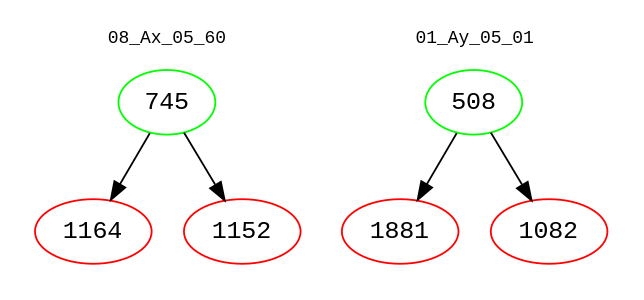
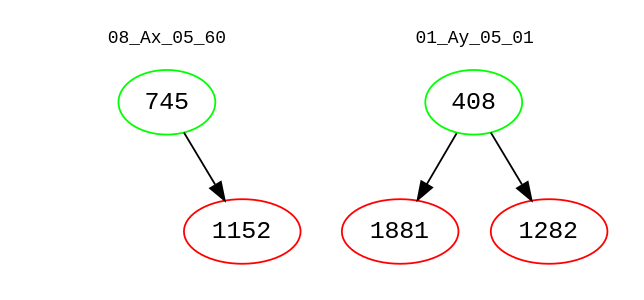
(474, 102) -> (474, 102)
(93, 231) -> none
(549, 231) -> (549, 231)
